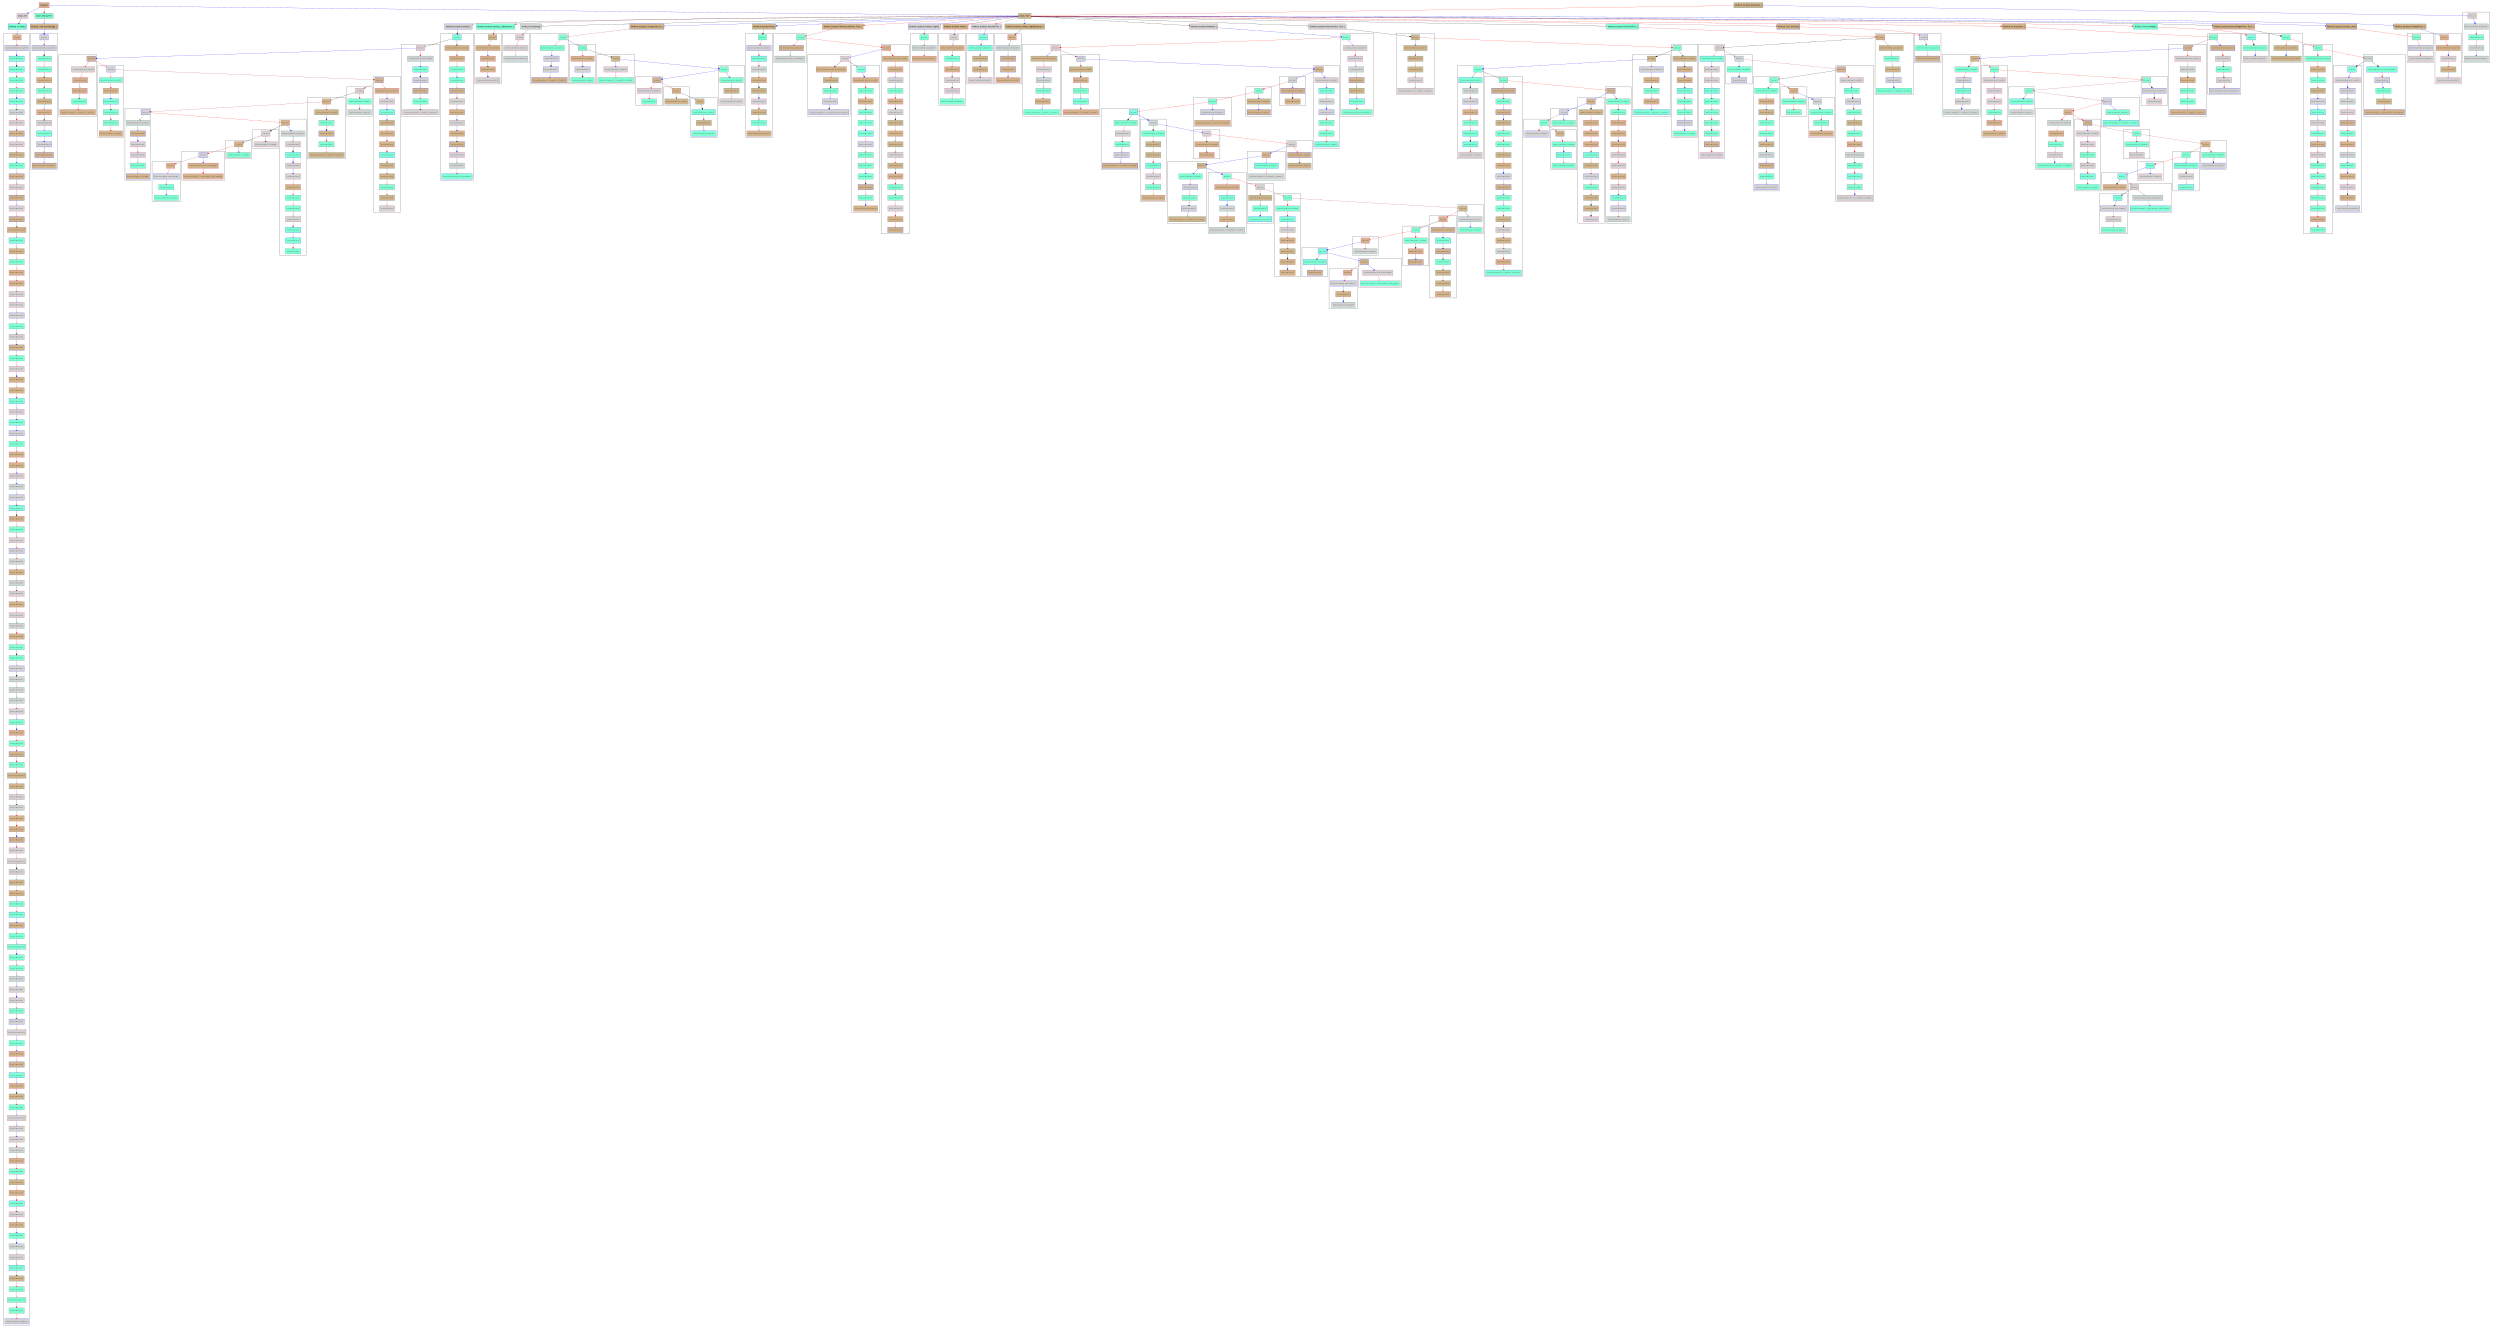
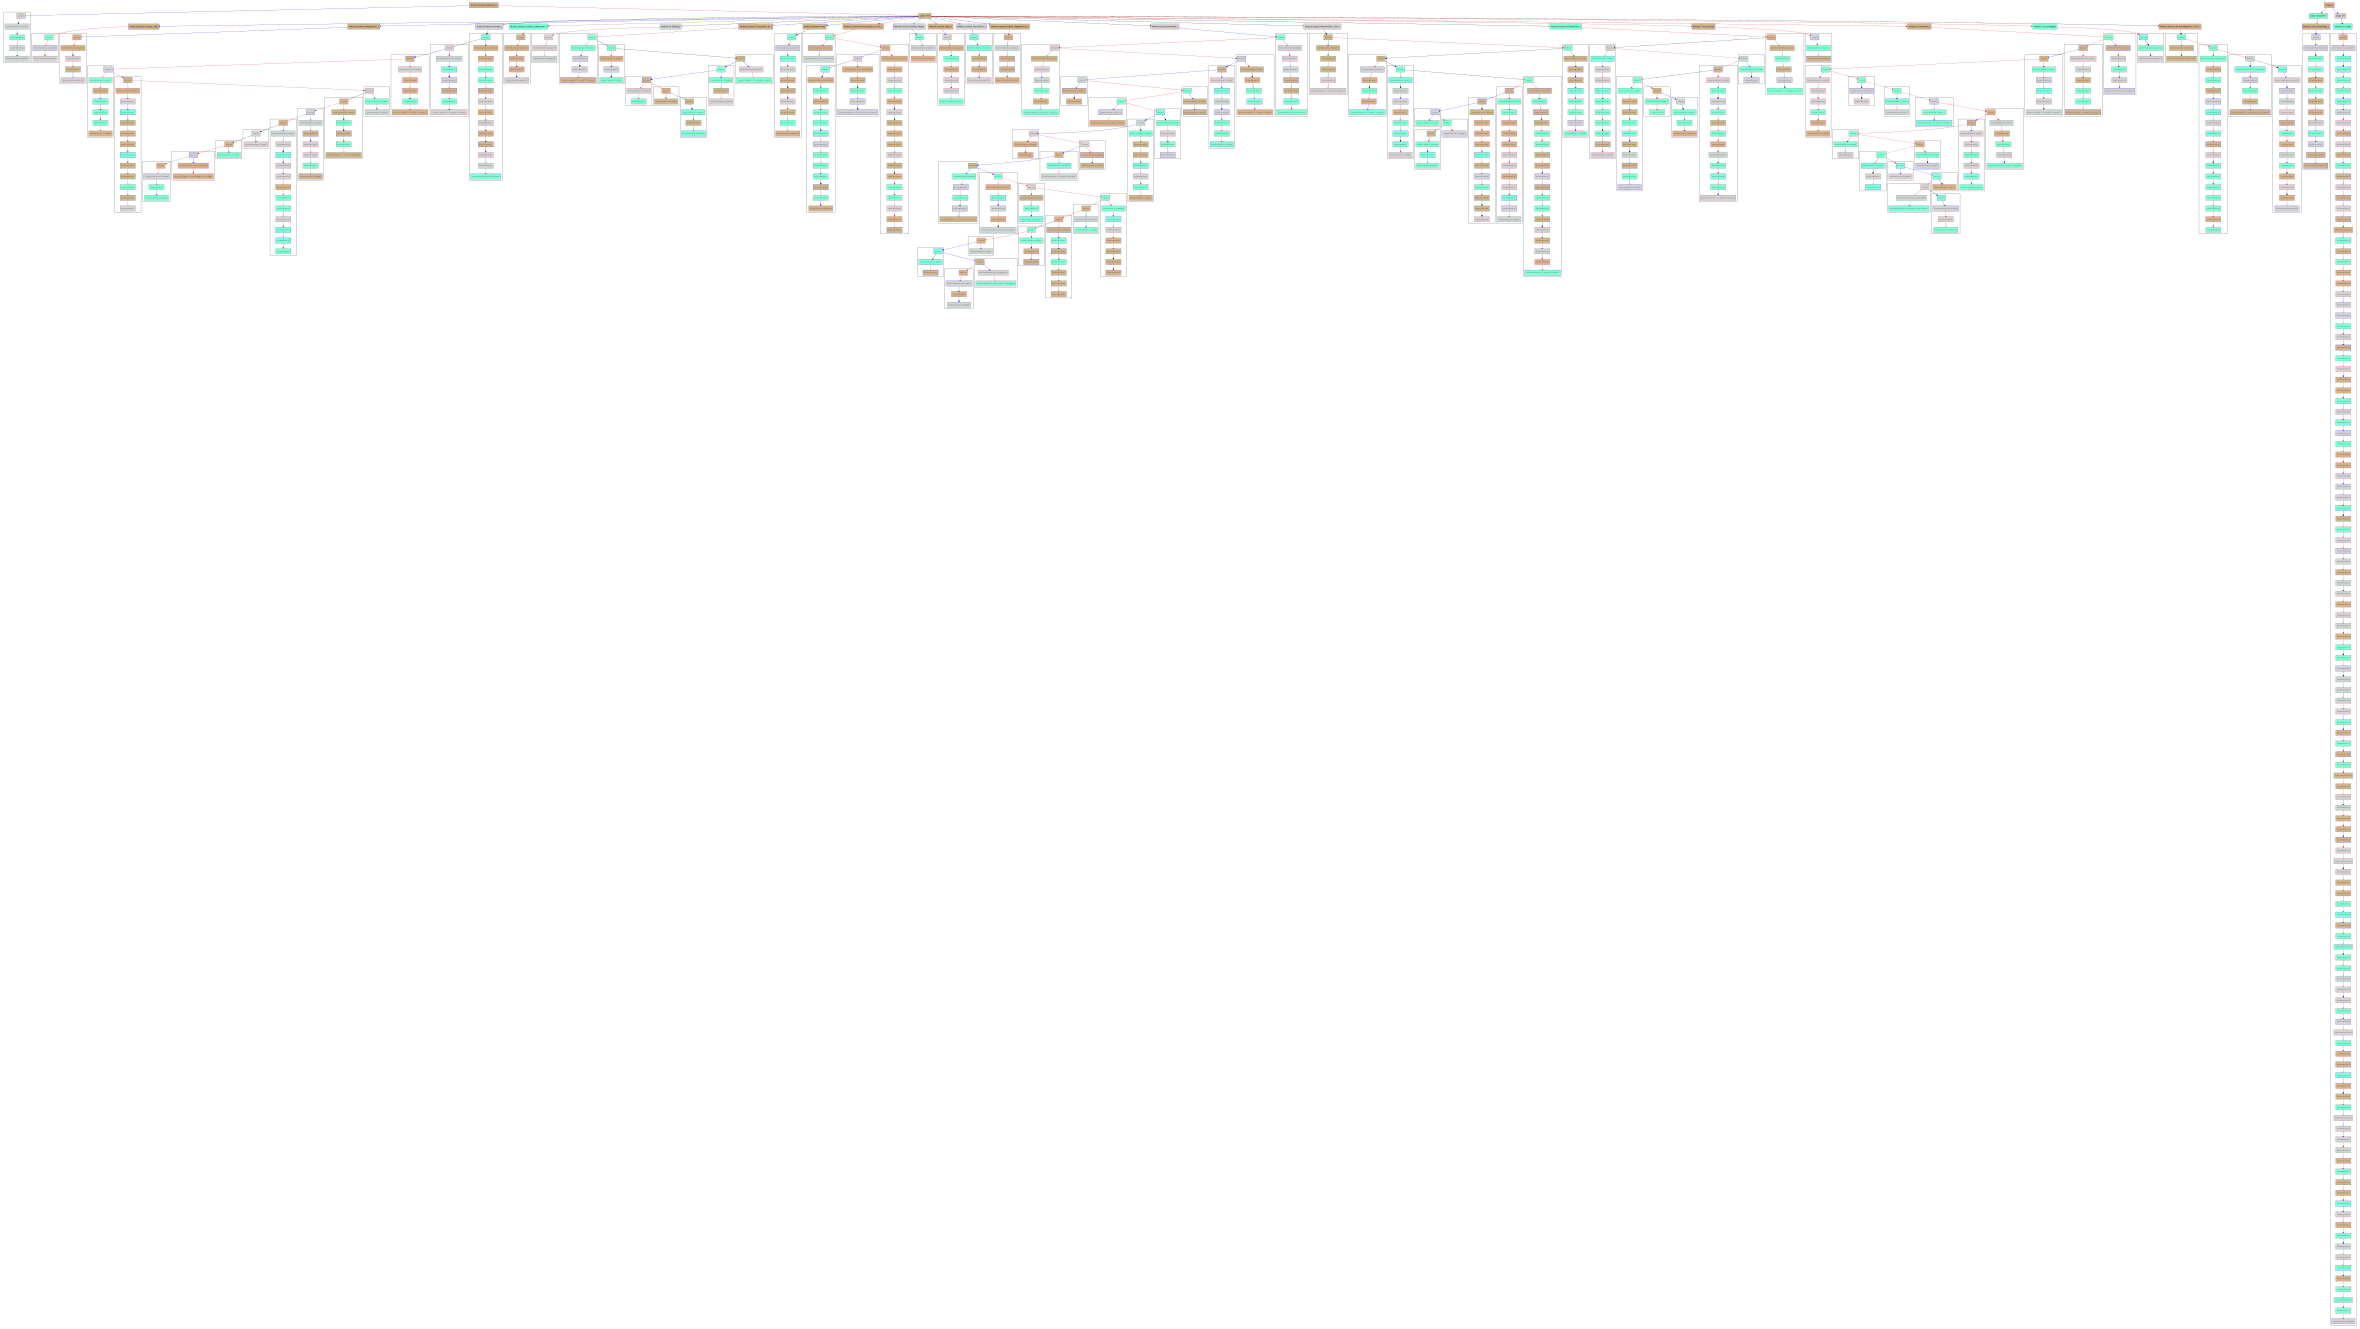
(533, 11) -> none
(1120, 166) -> none
